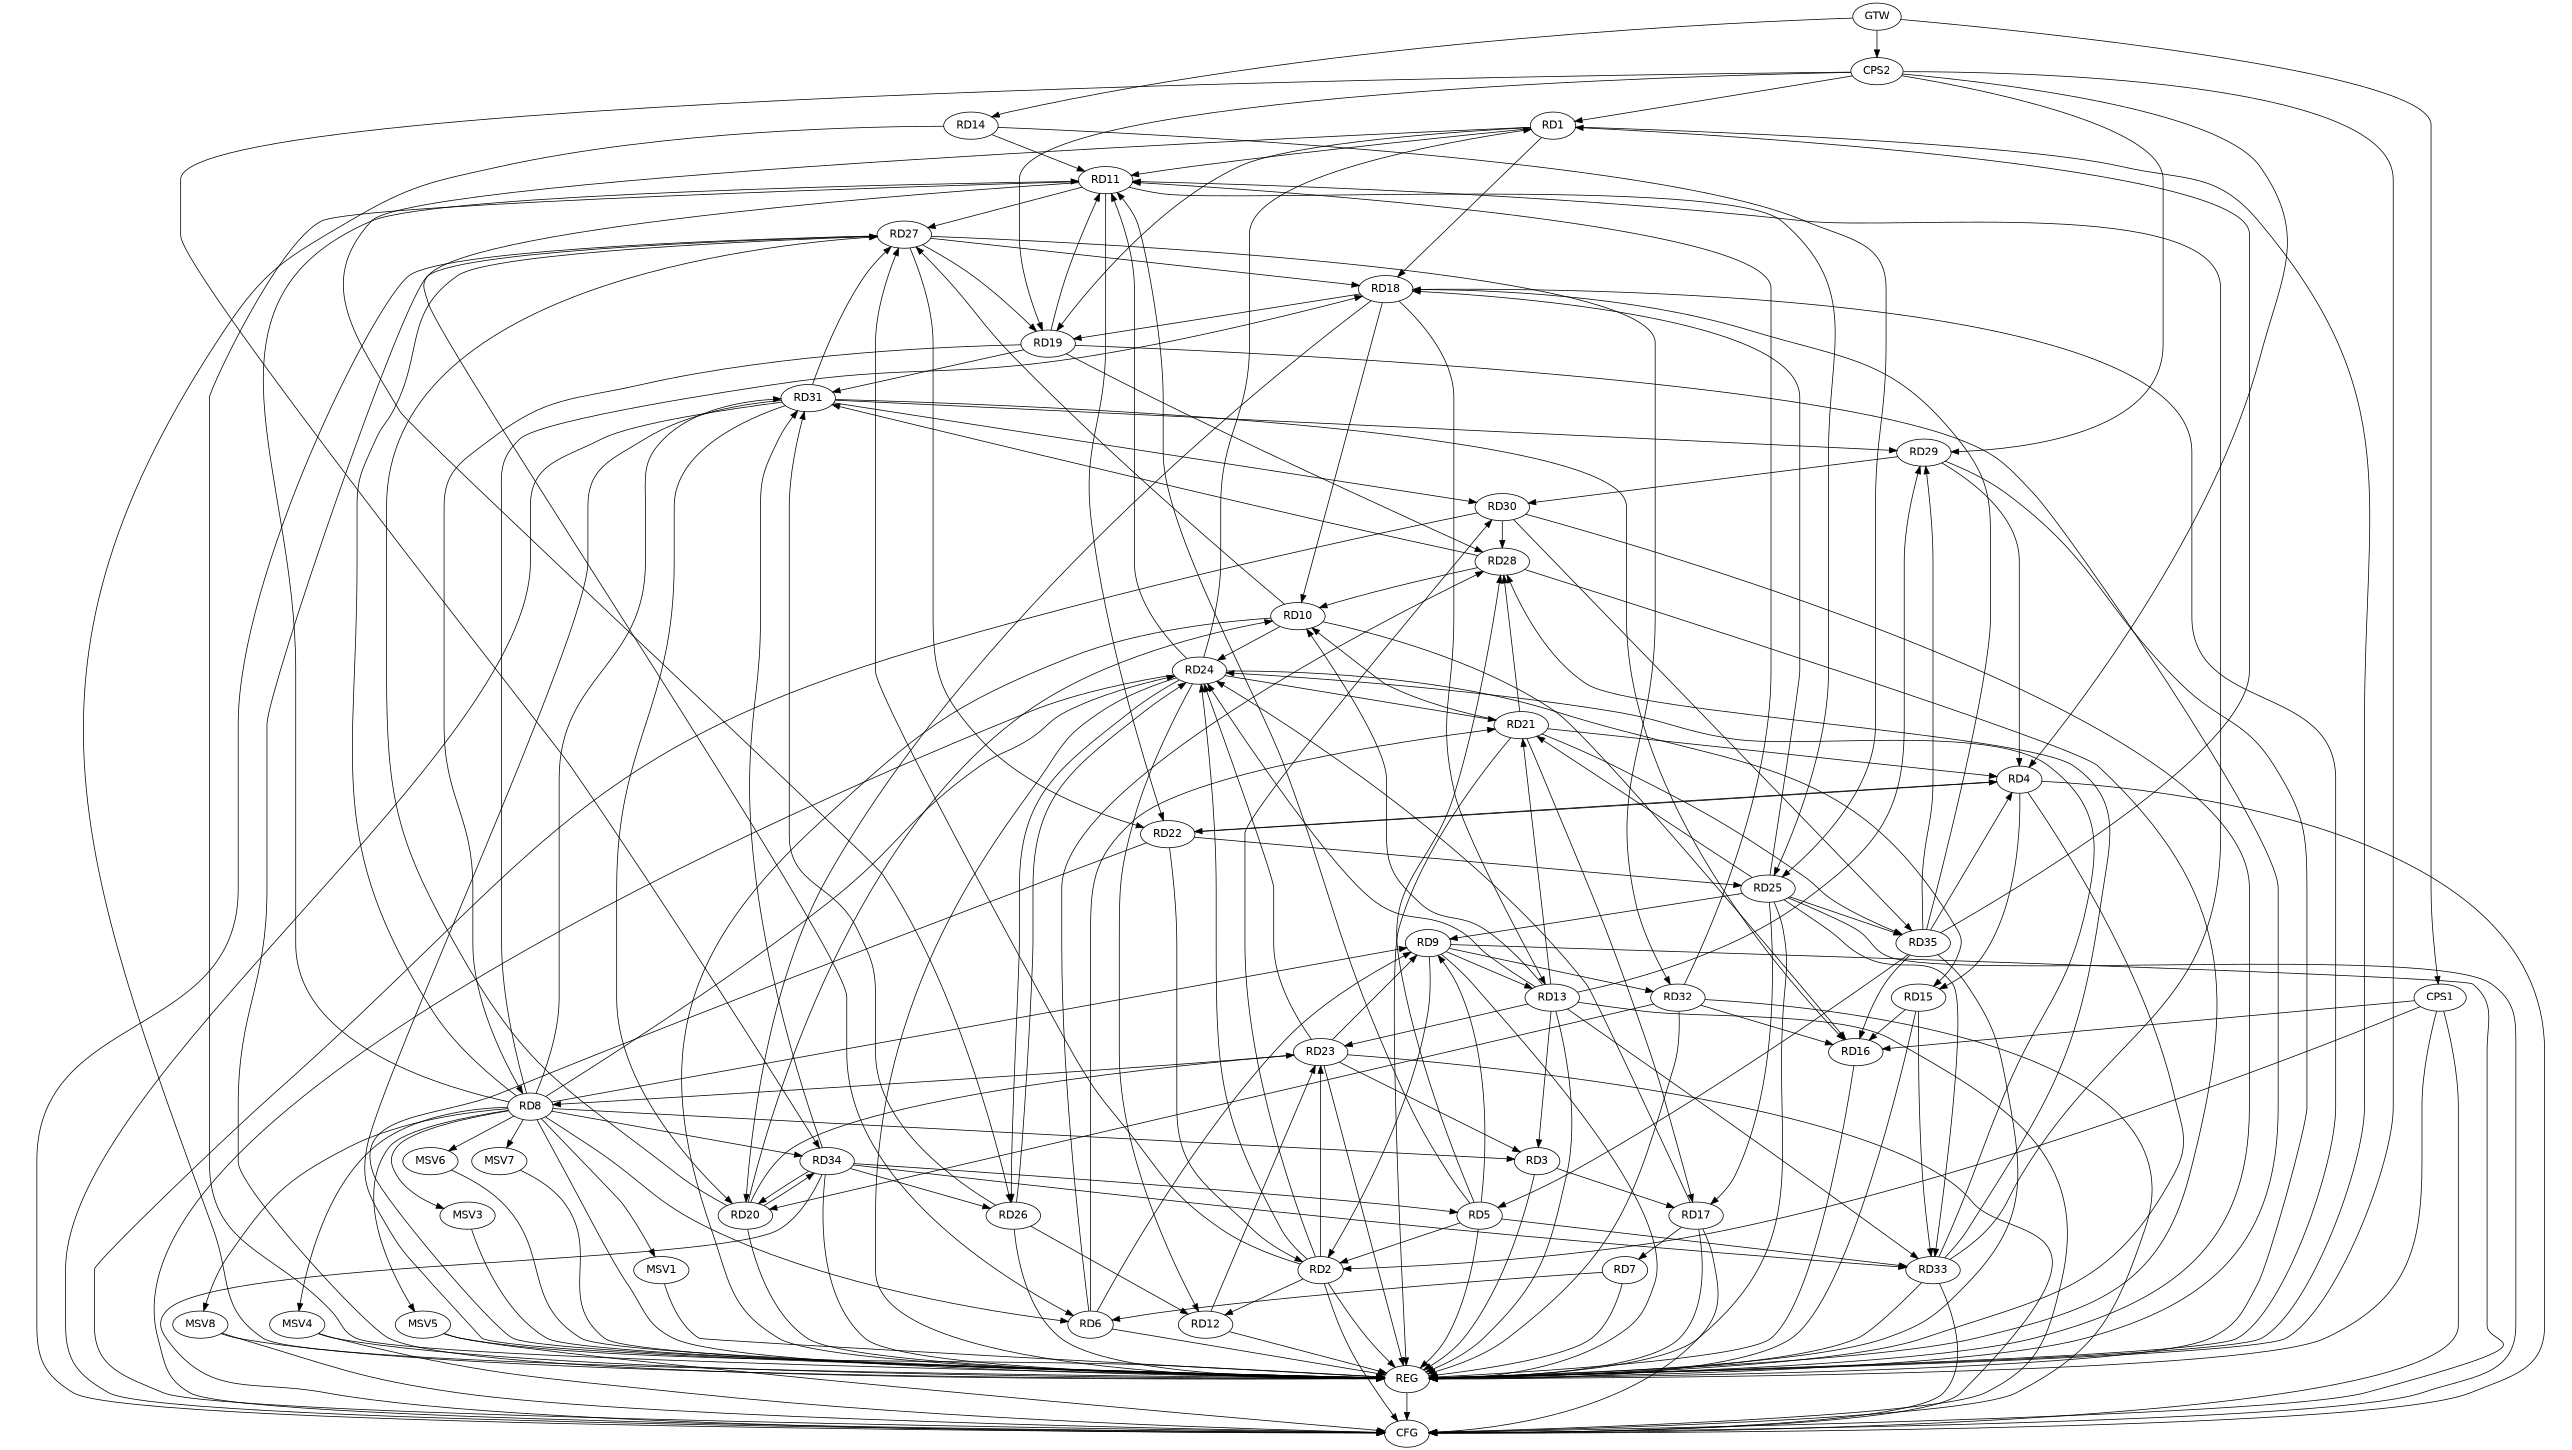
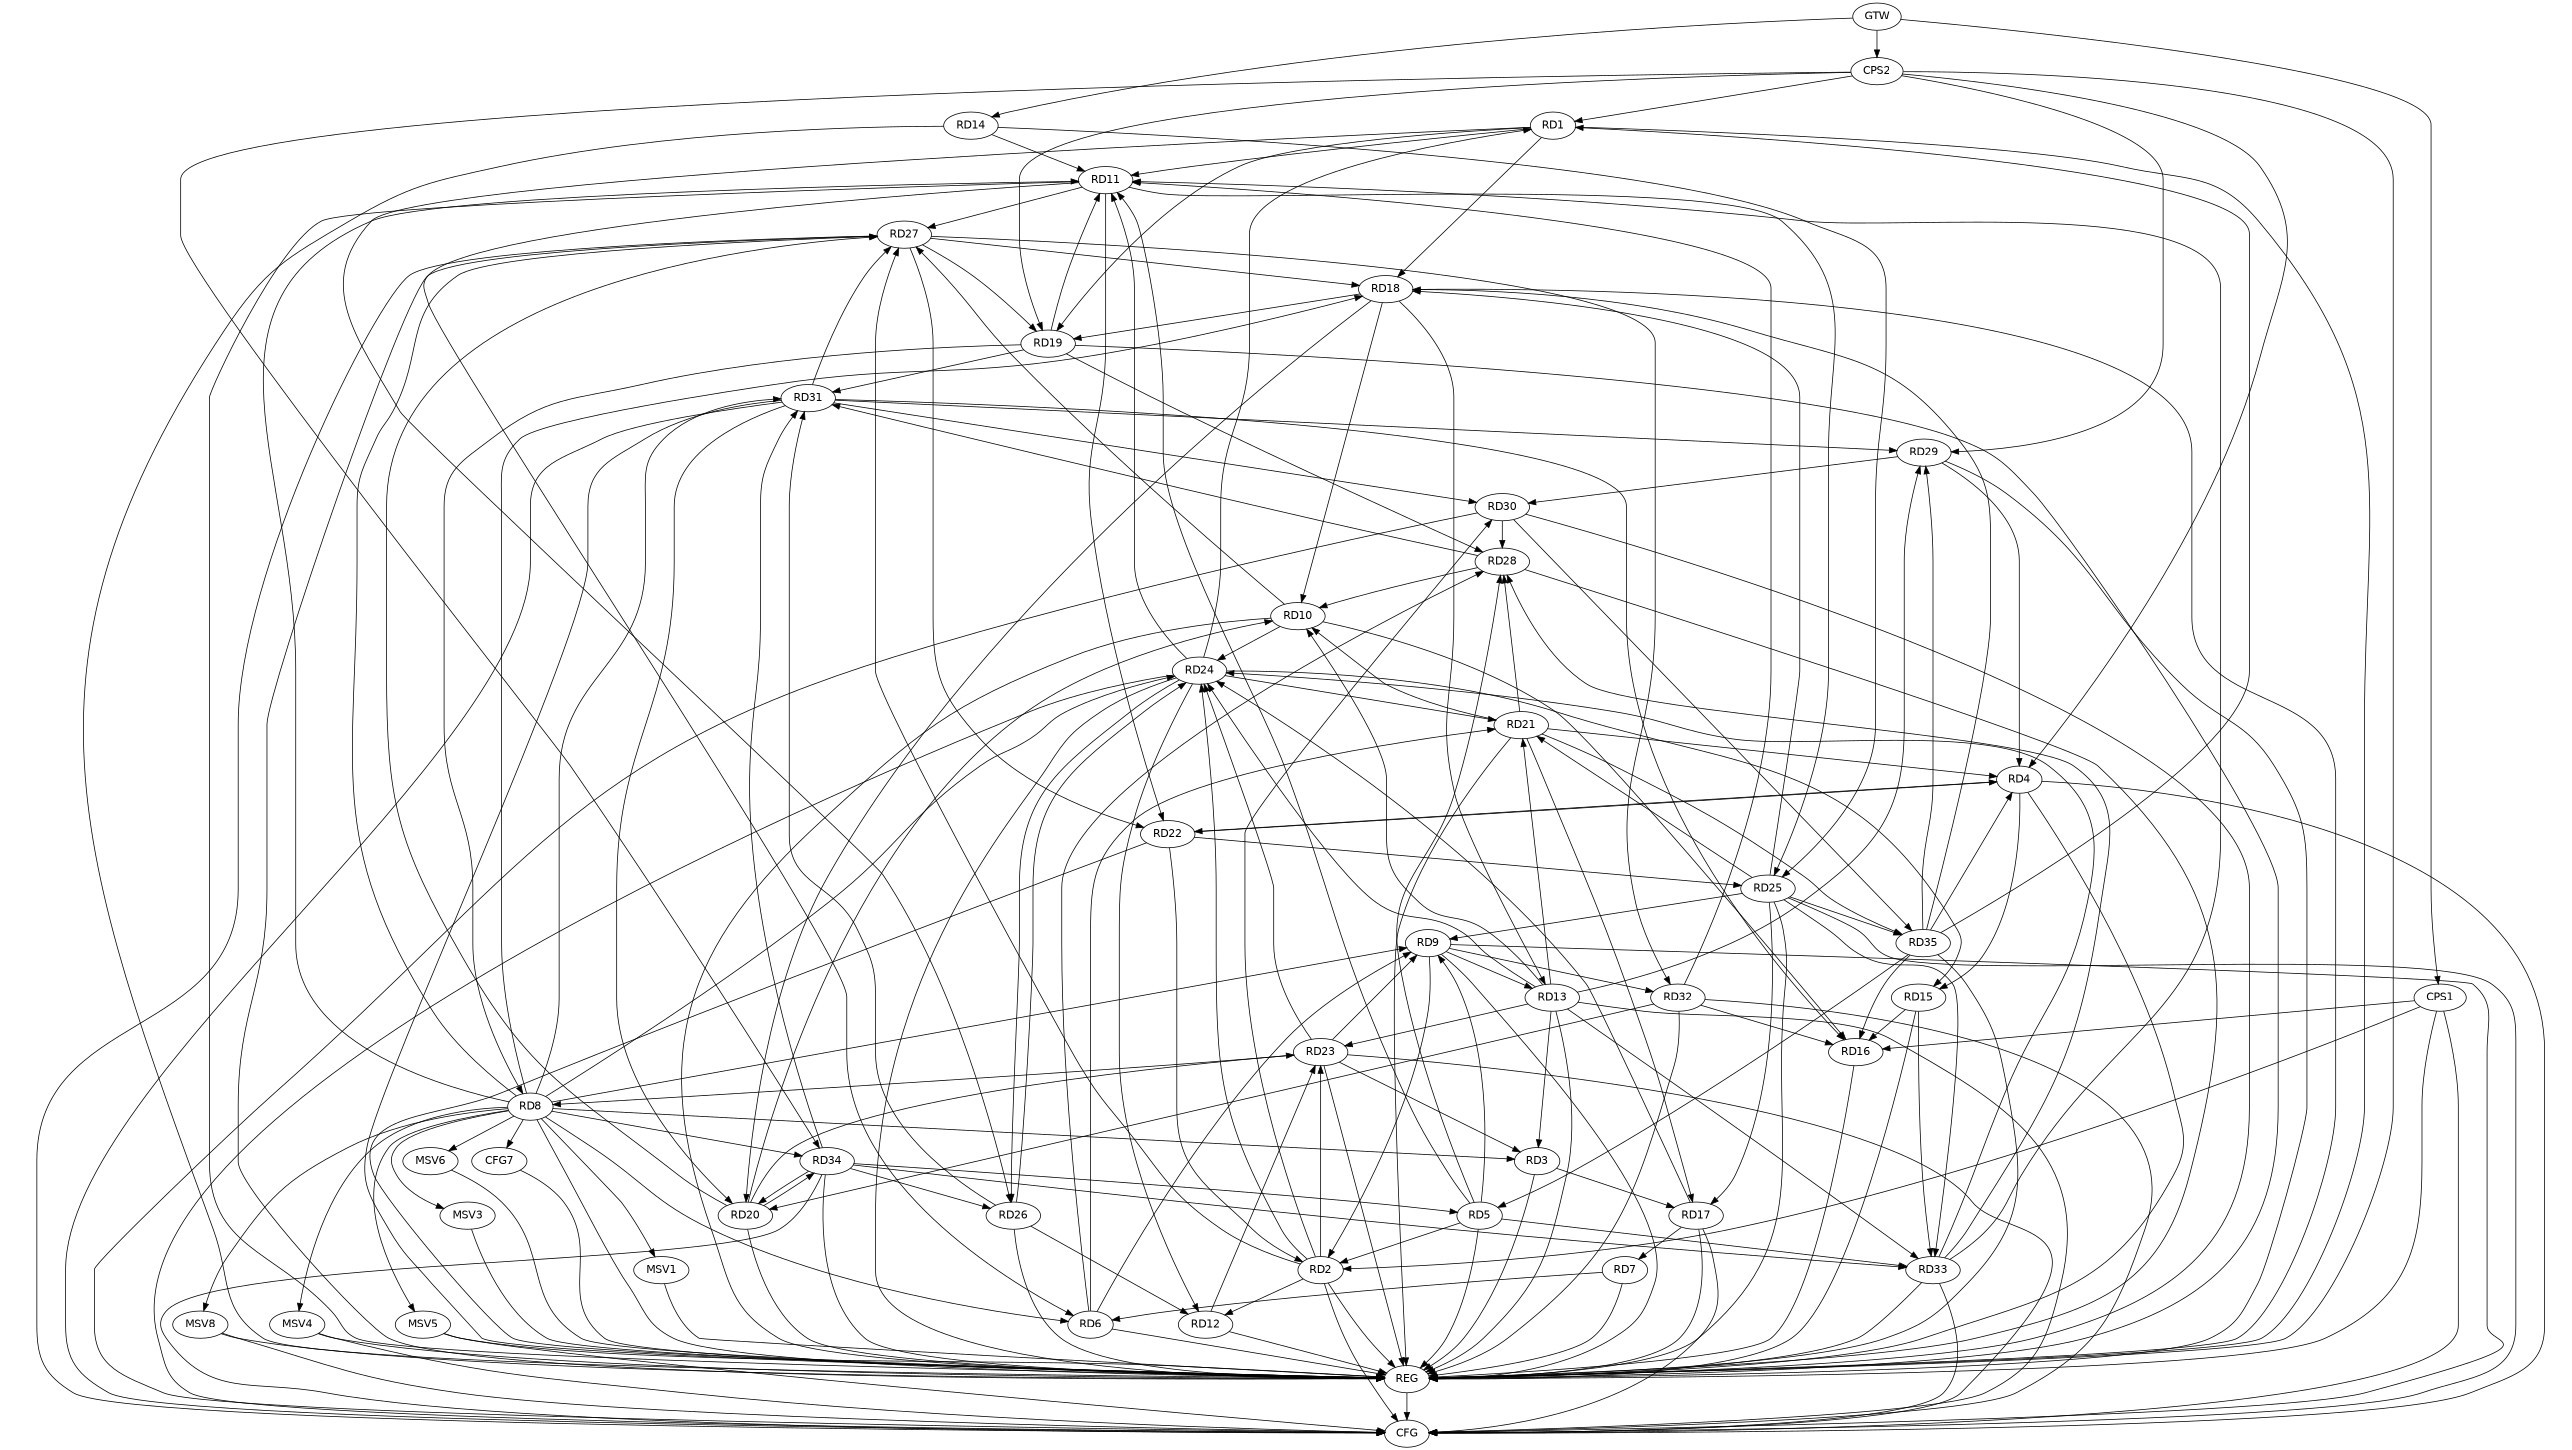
(499, 1161) -> (499, 1161)
